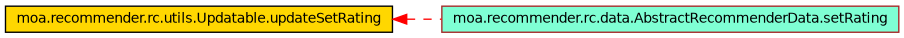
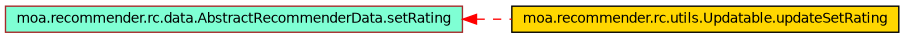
(424, 19) -> (494, 19)
